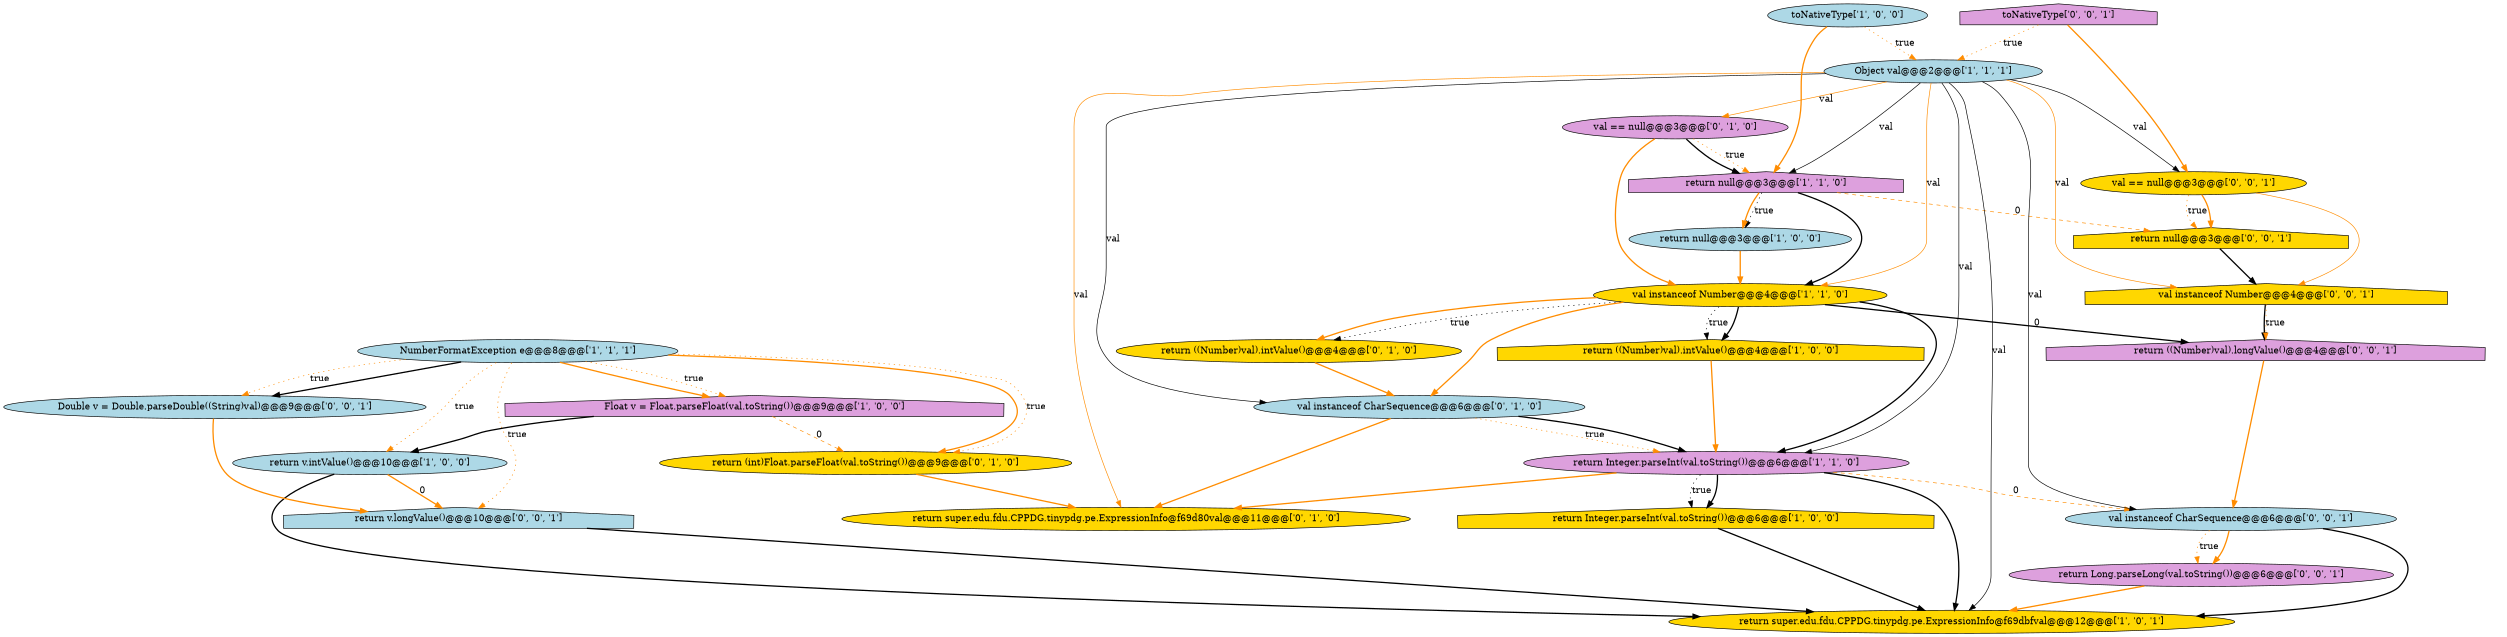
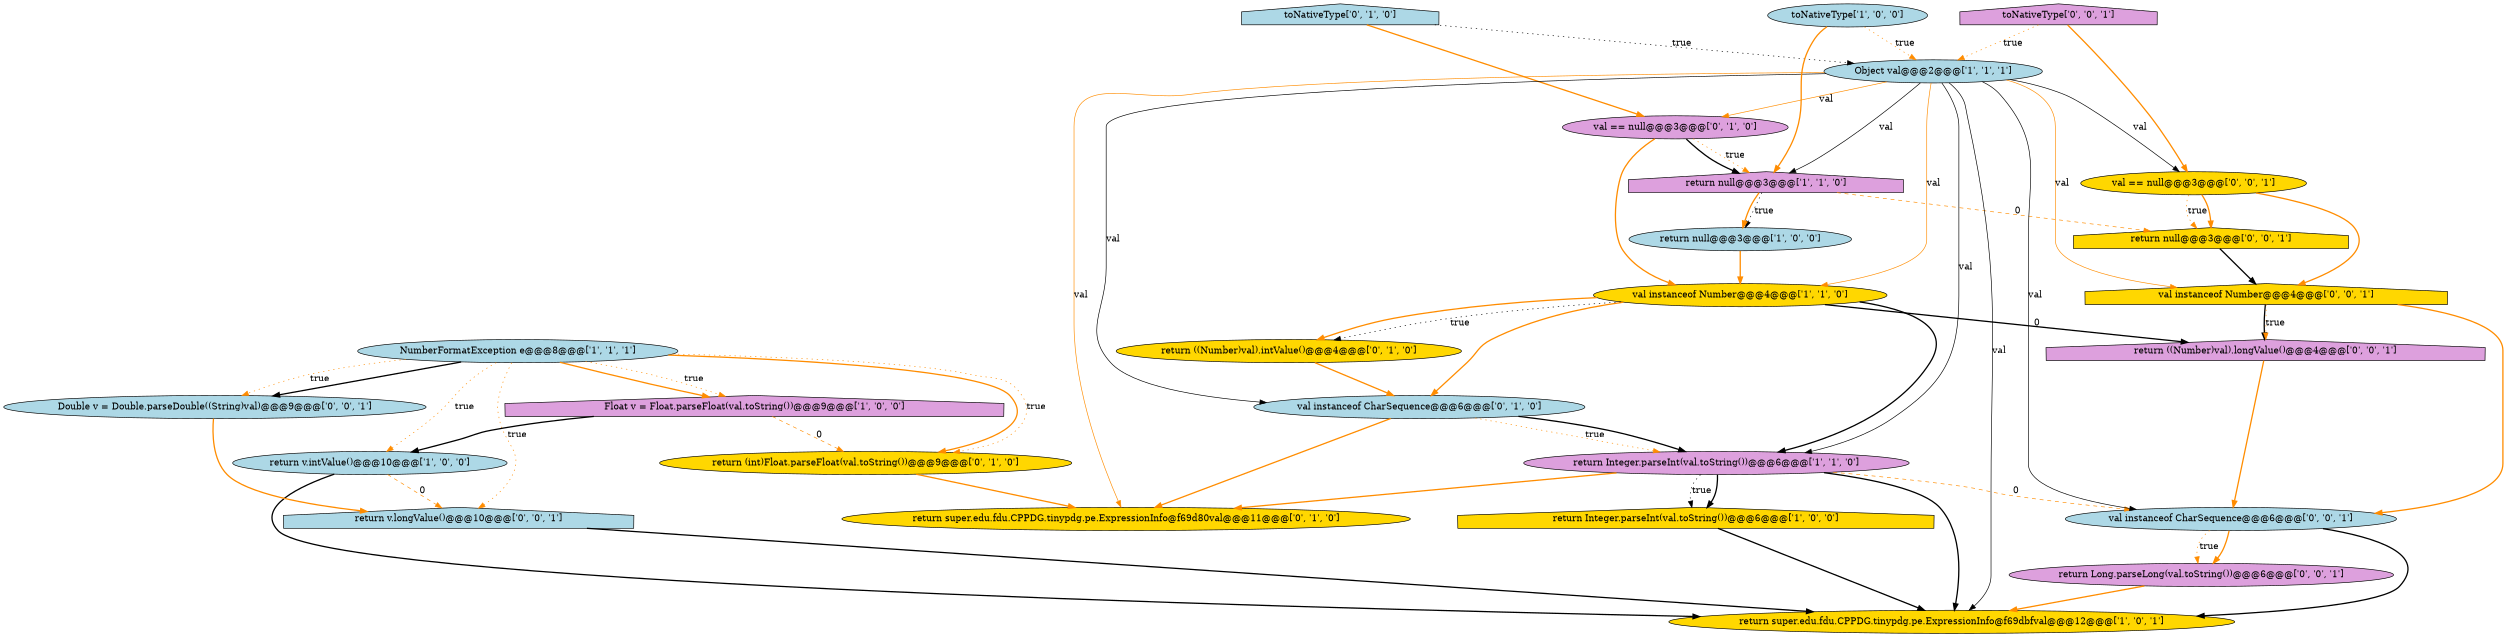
none -> (1340, 15)
(2347, 221) -> (2347, 221)
(1861, 232) -> none
(1711, 351) -> none
none -> (2503, 415)
(412, 490) -> (412, 490)
